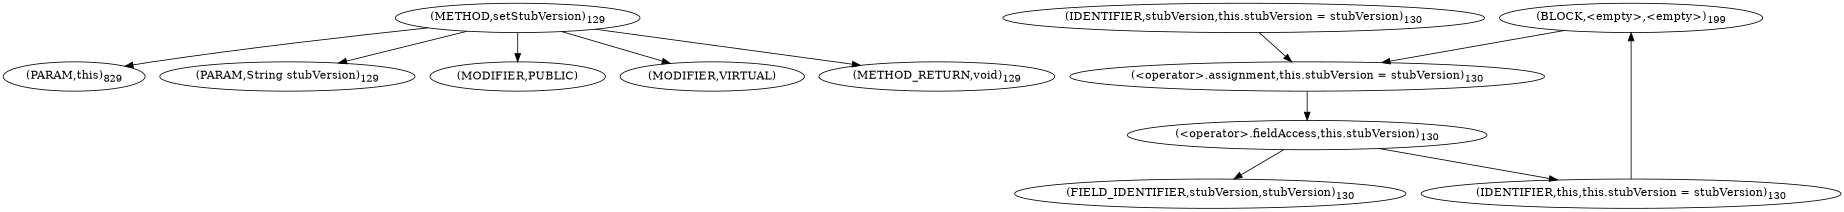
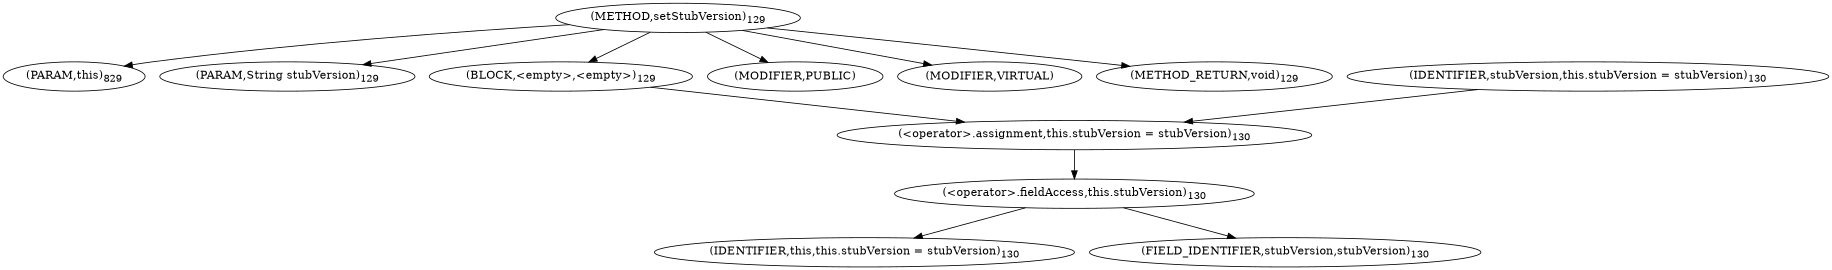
(1717, 17) -> (646, 75)
(1631, 110) -> (623, 45)
